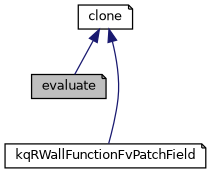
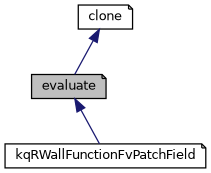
(118, 93) -> (90, 127)
